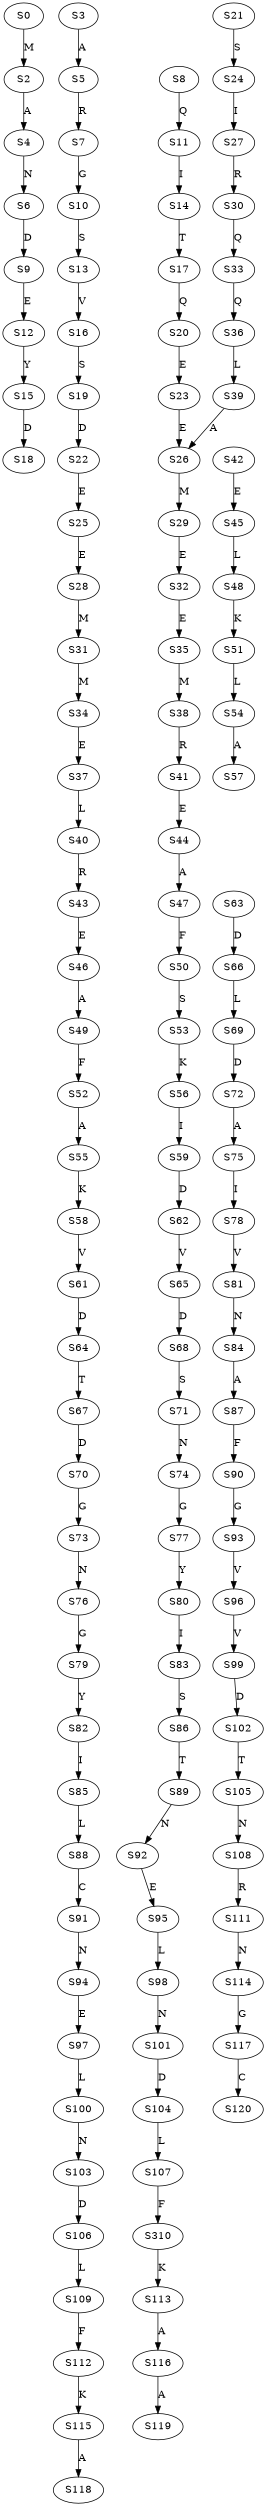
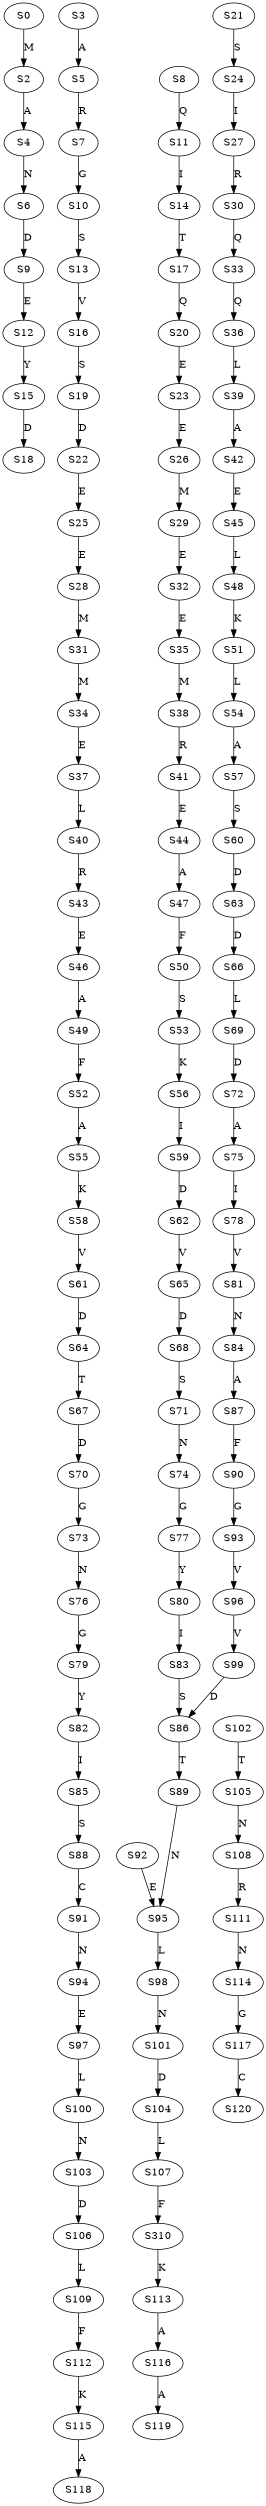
(209, 426) -> (234, 425)
none -> (234, 841)
(236, 1693) -> (209, 1694)
(160, 1821) -> (169, 1852)
(82, 1824) -> (82, 1824)
